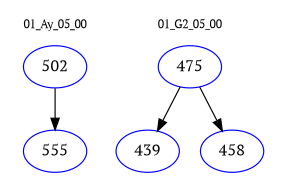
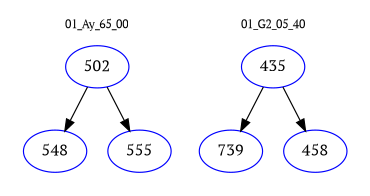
(56, 25) -> (97, 25)
(190, 25) -> (273, 25)
(190, 67) -> (273, 67)
none -> (55, 151)
(148, 151) -> (231, 151)
